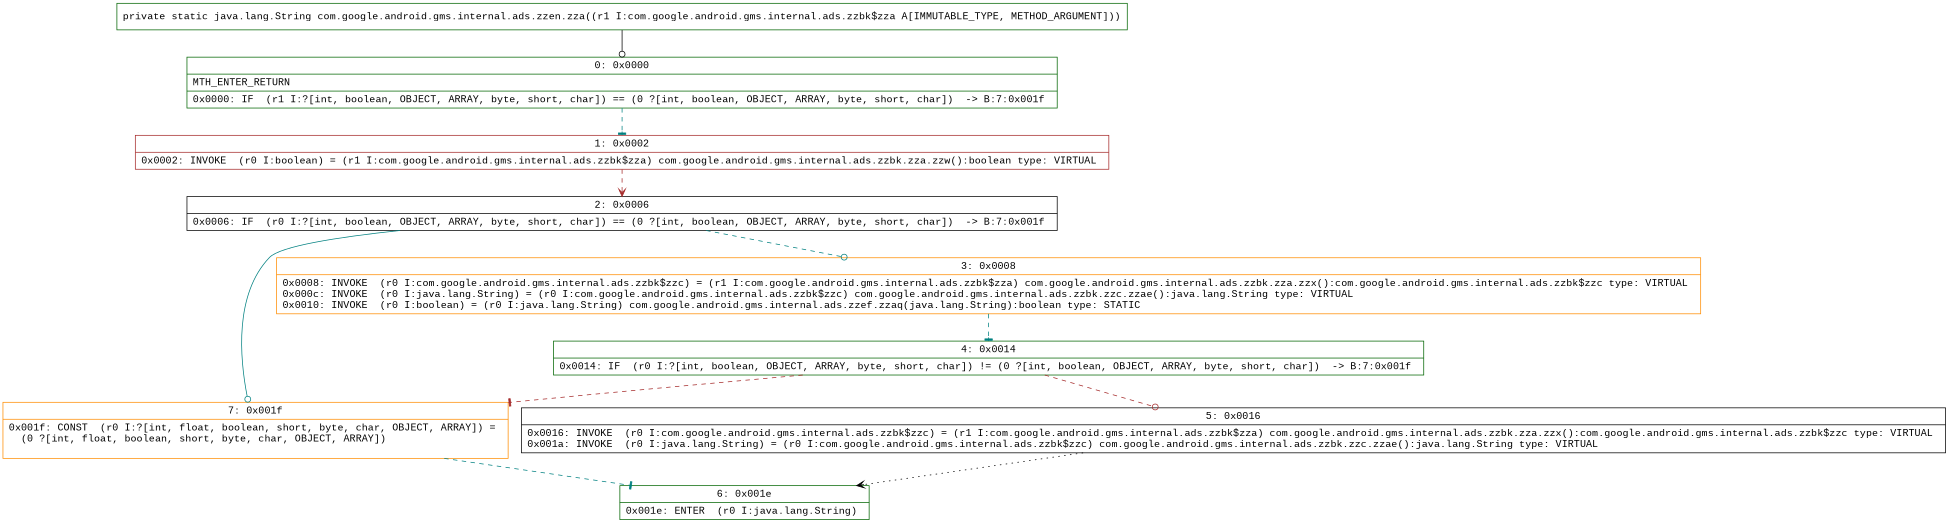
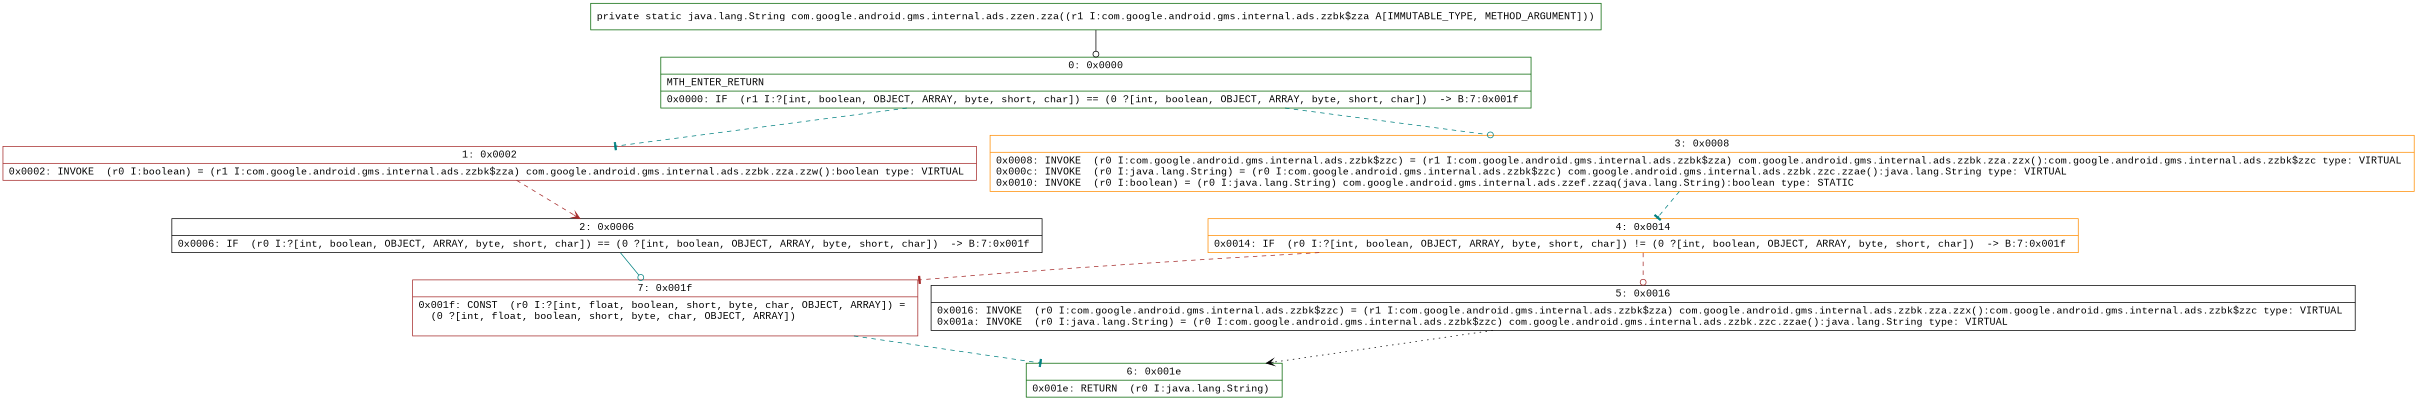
(774, 244) -> (1386, 121)
(989, 358) -> (1643, 236)
(256, 430) -> (665, 308)
(745, 511) -> (1154, 388)
